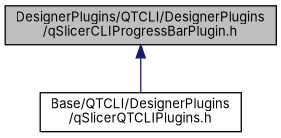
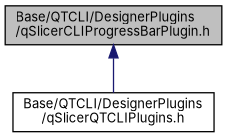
(141, 25) -> (114, 25)
